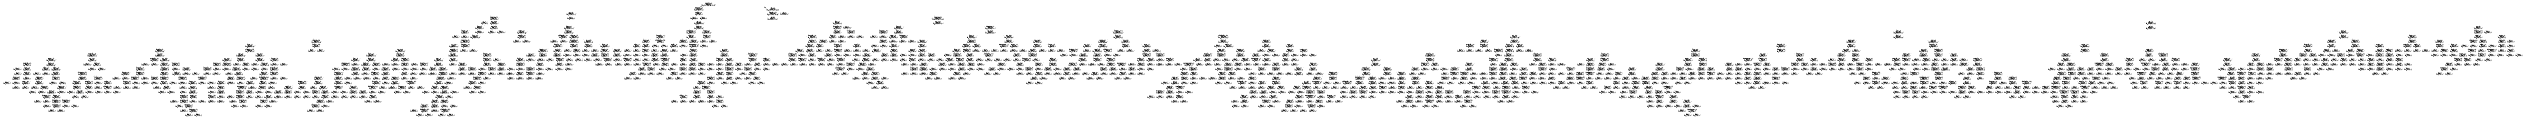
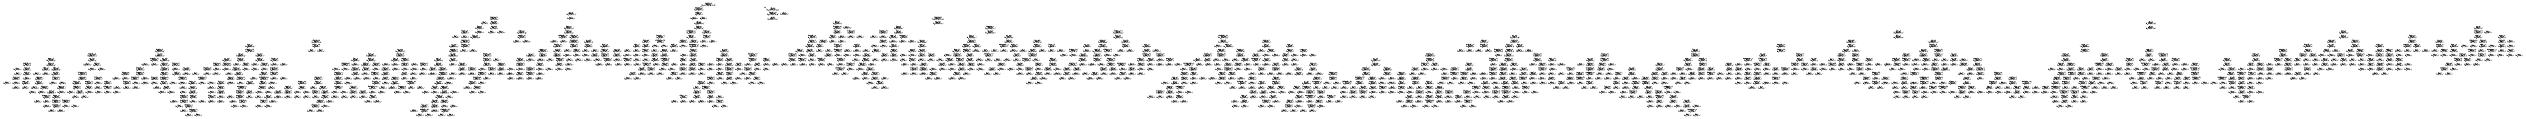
(831, 60) -> none
(252, 88) -> none
